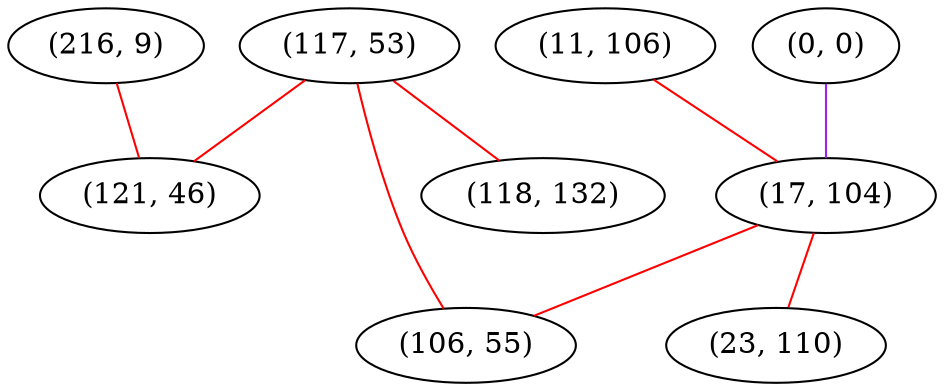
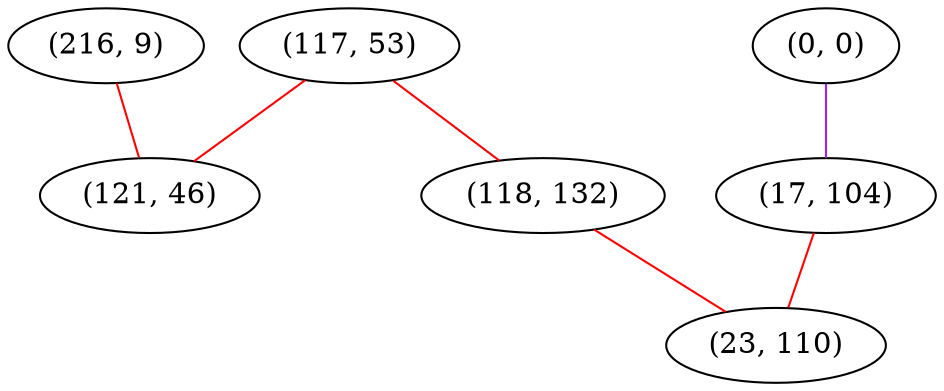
(605, 46) -> none
none -> (660, 271)
(466, 345) -> none
